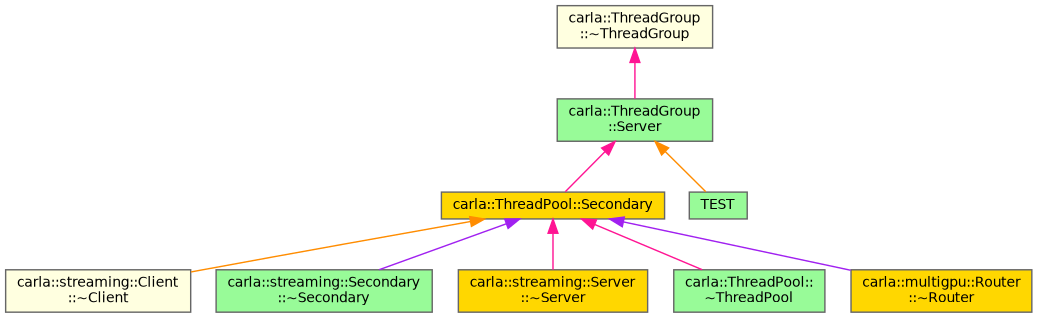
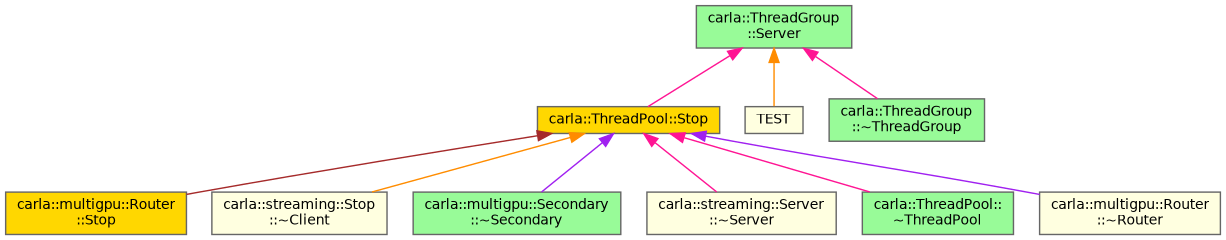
(635, 27) -> (907, 120)
(635, 81) -> (846, 78)
(553, 206) -> (629, 120)
(718, 206) -> (774, 120)
none -> (96, 213)
(98, 291) -> (299, 213)
(324, 291) -> (517, 213)
(553, 291) -> (742, 213)
(941, 291) -> (1130, 213)
